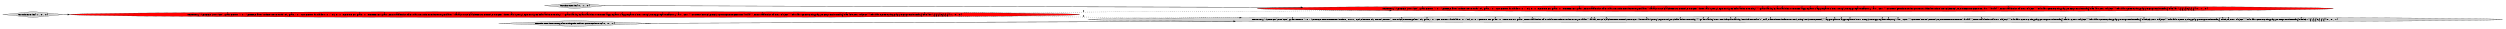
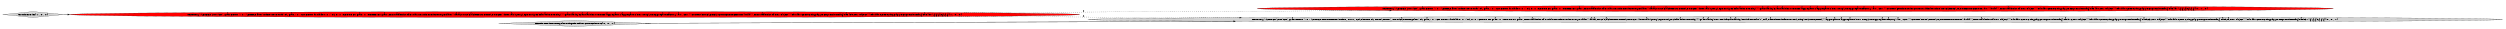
(575, 6) -> none
